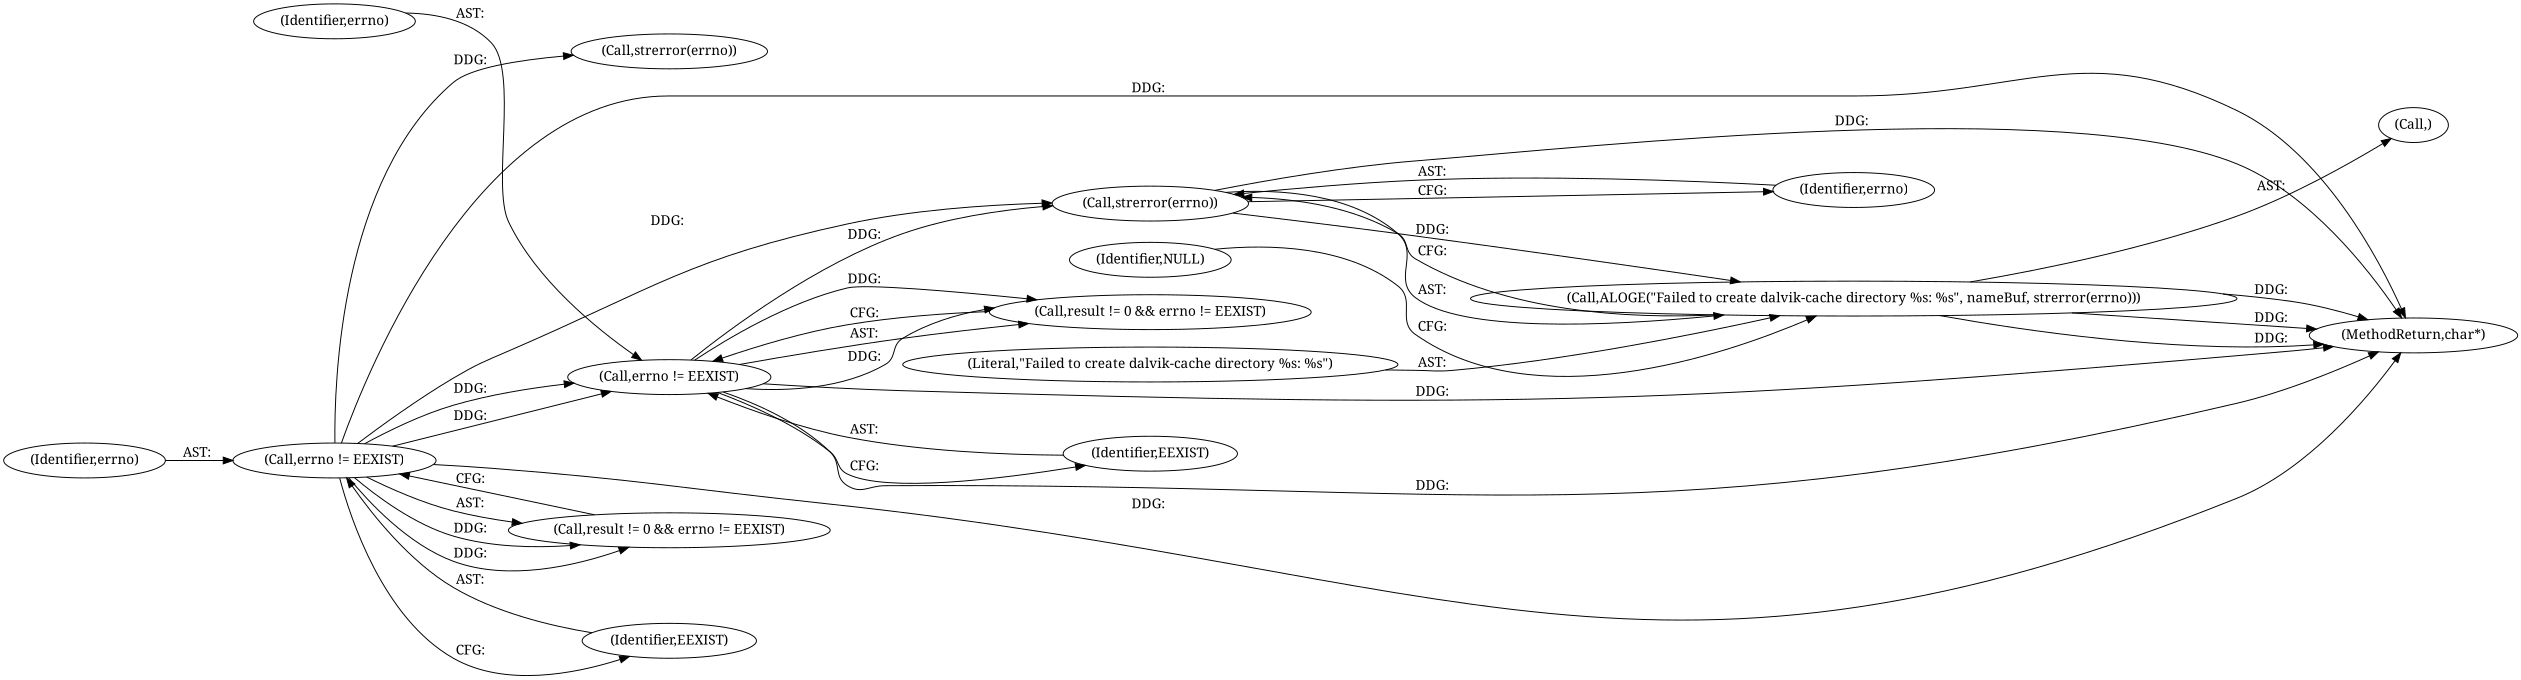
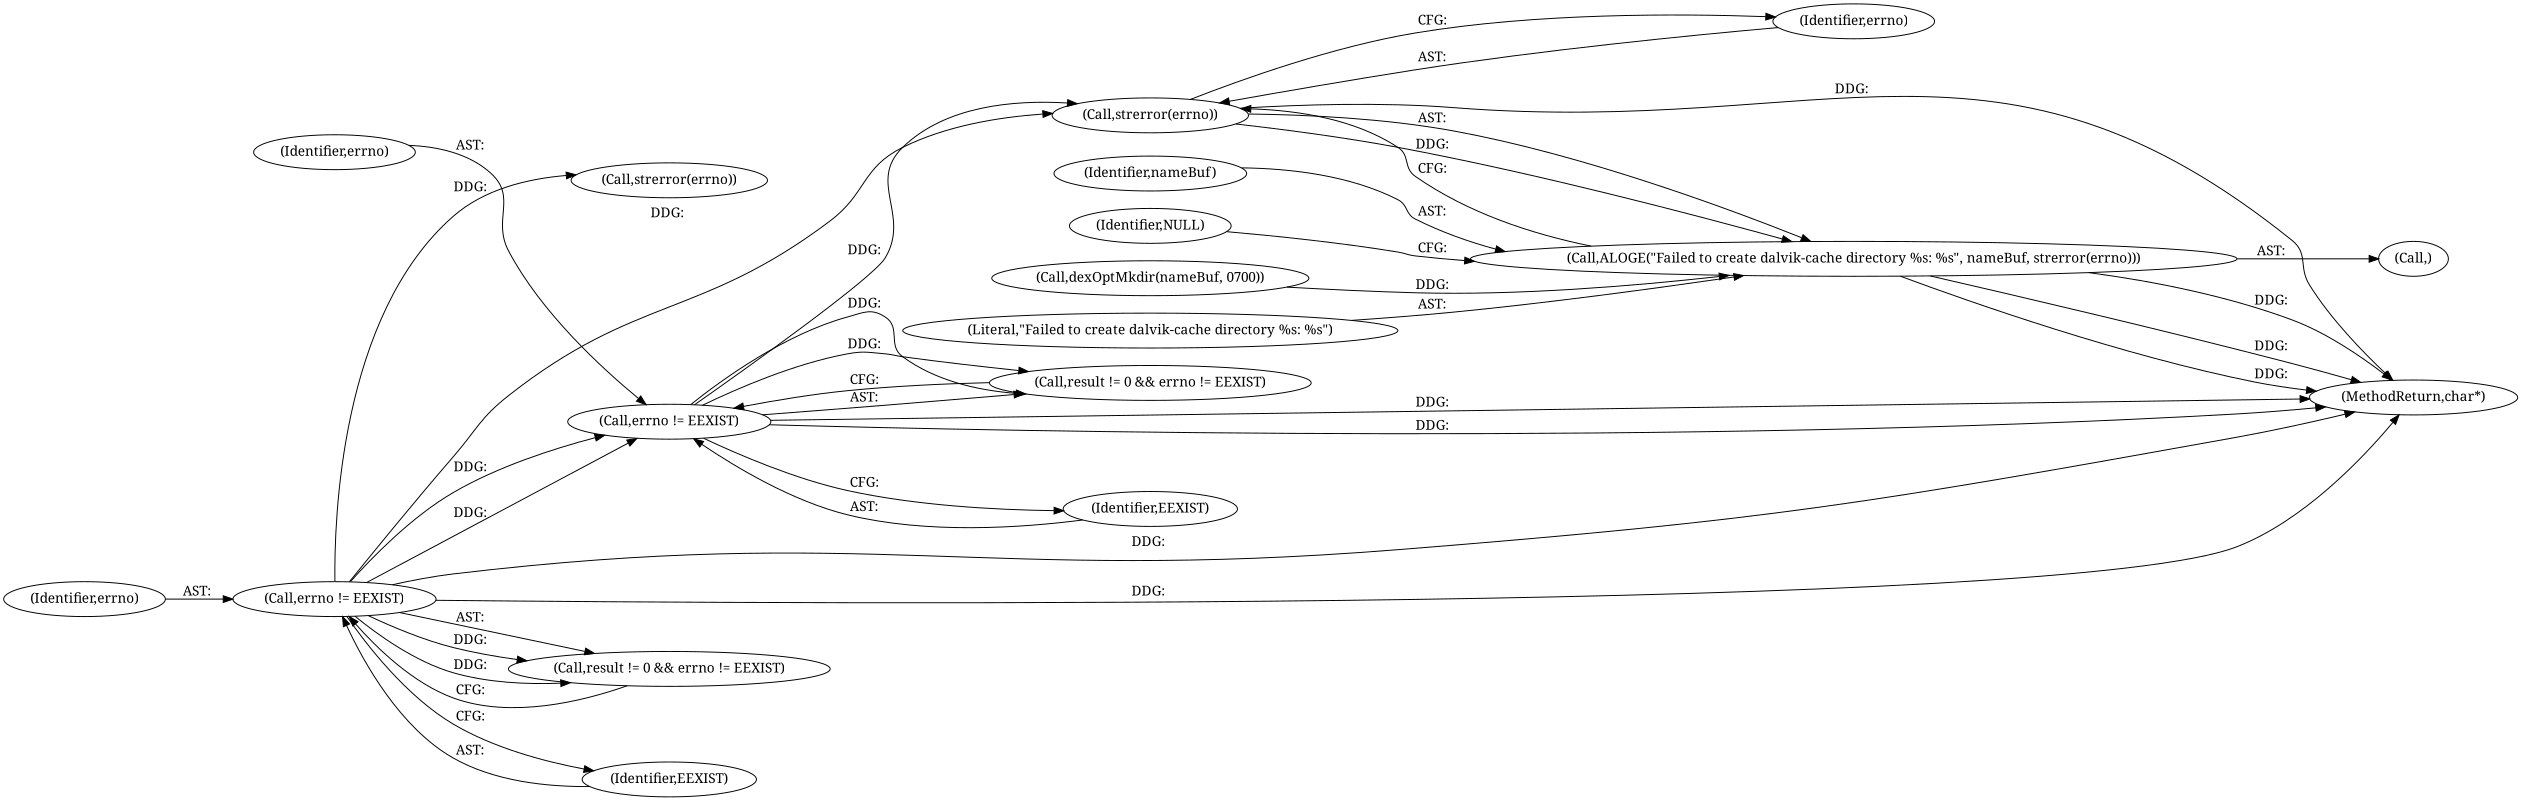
none -> (1150, 174)
none -> (1150, 278)
